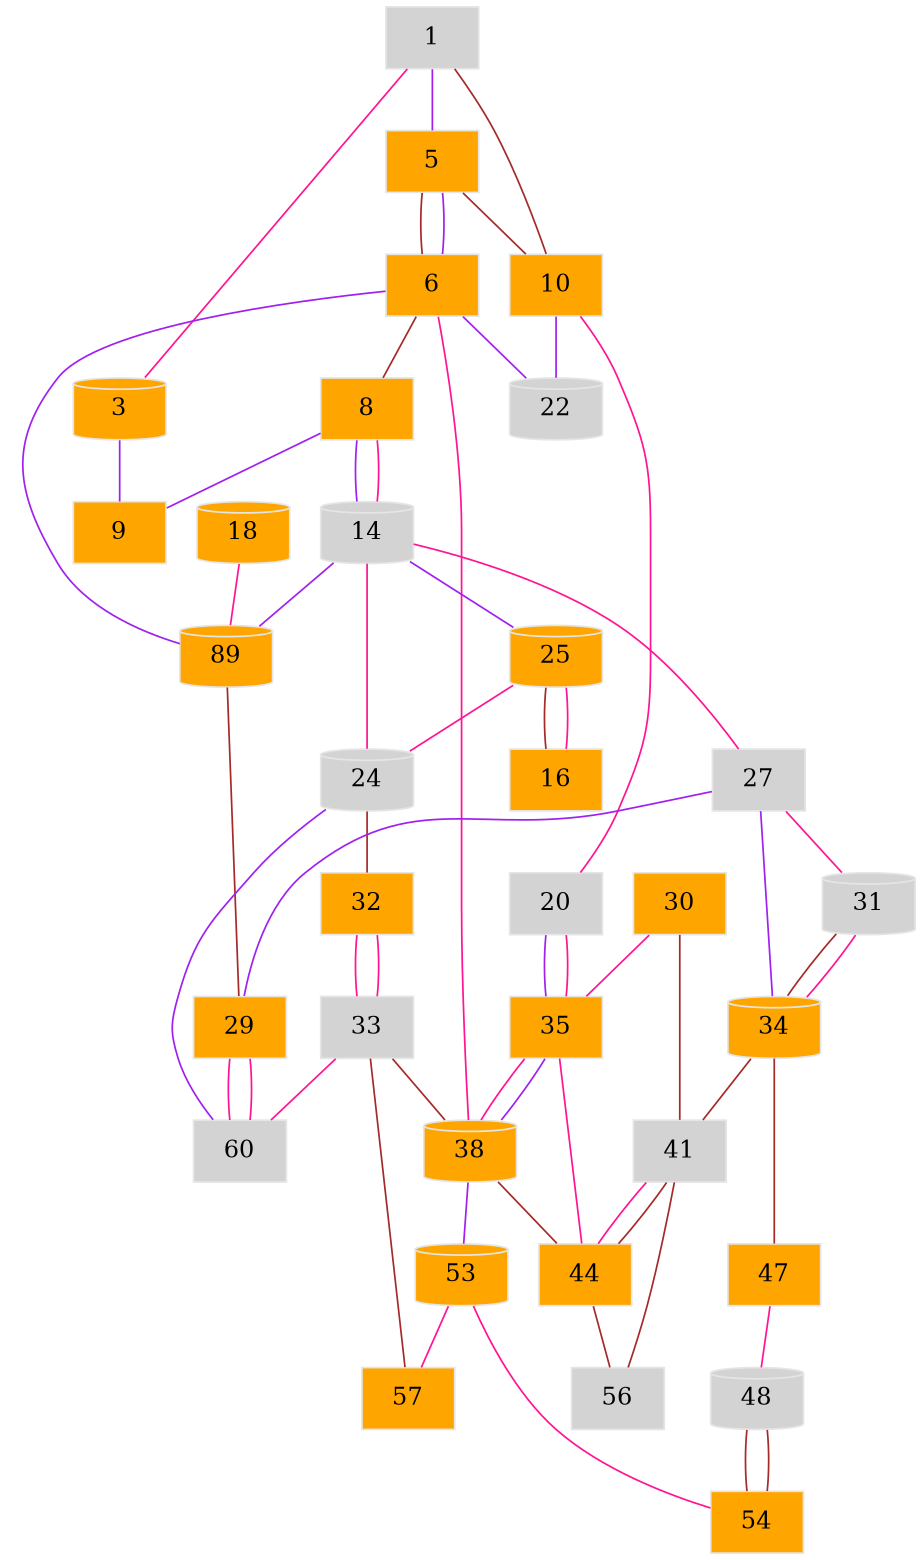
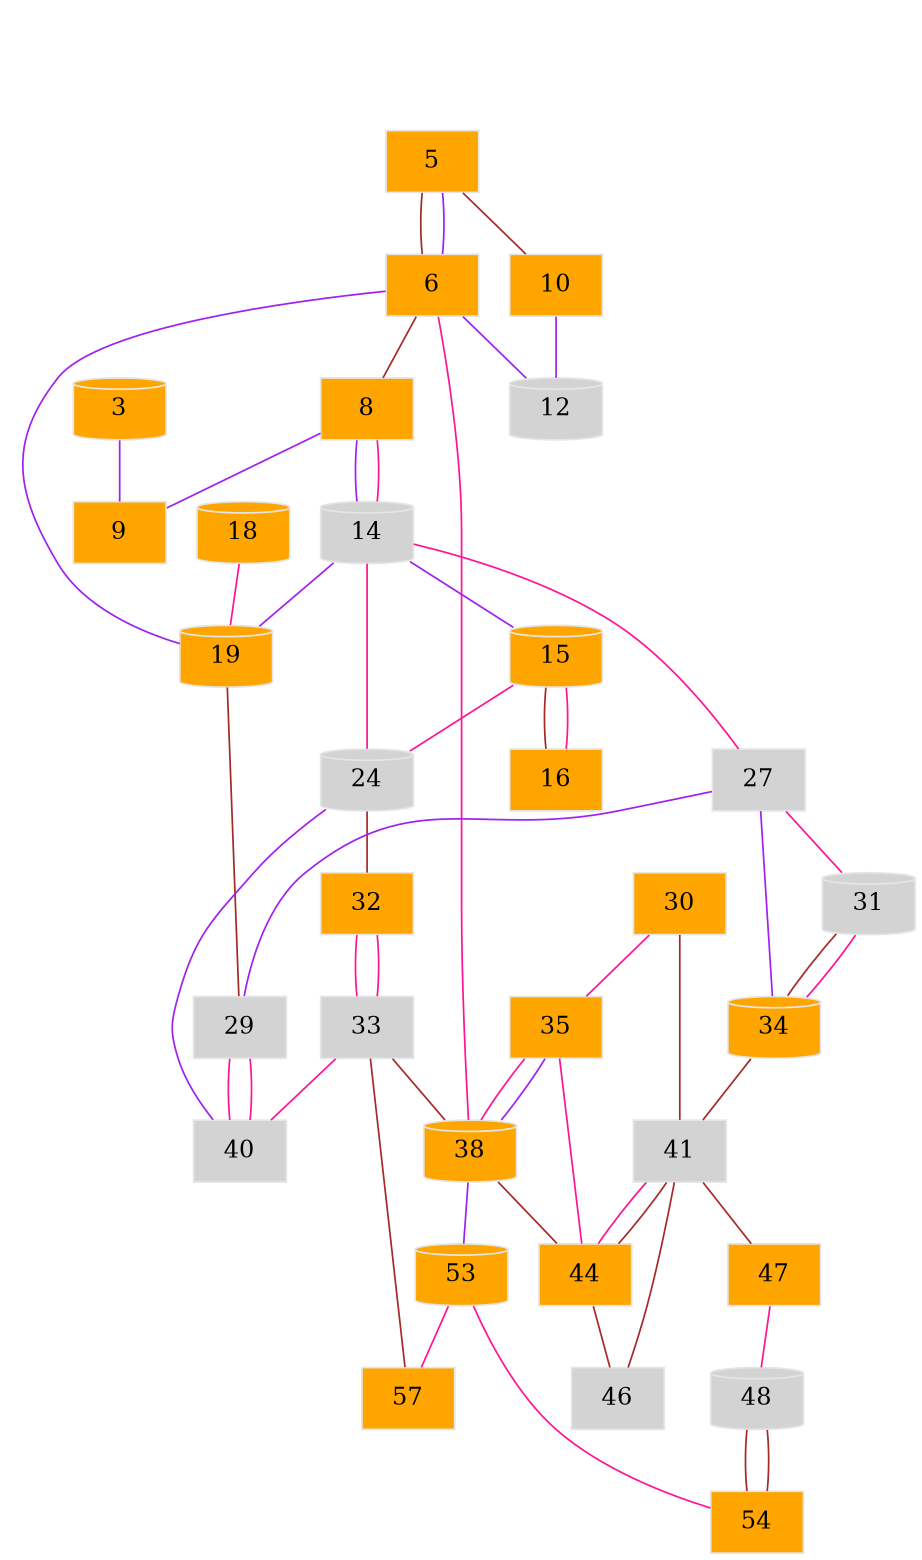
(432, 38) -> none
(556, 409) -> (556, 409)
(226, 656) -> (226, 656)
(556, 656) -> (556, 656)
(556, 904) -> none
(240, 1027) -> (240, 1027)
(240, 1151) -> (240, 1151)
(774, 1151) -> (727, 1213)
(618, 1398) -> (618, 1398)
